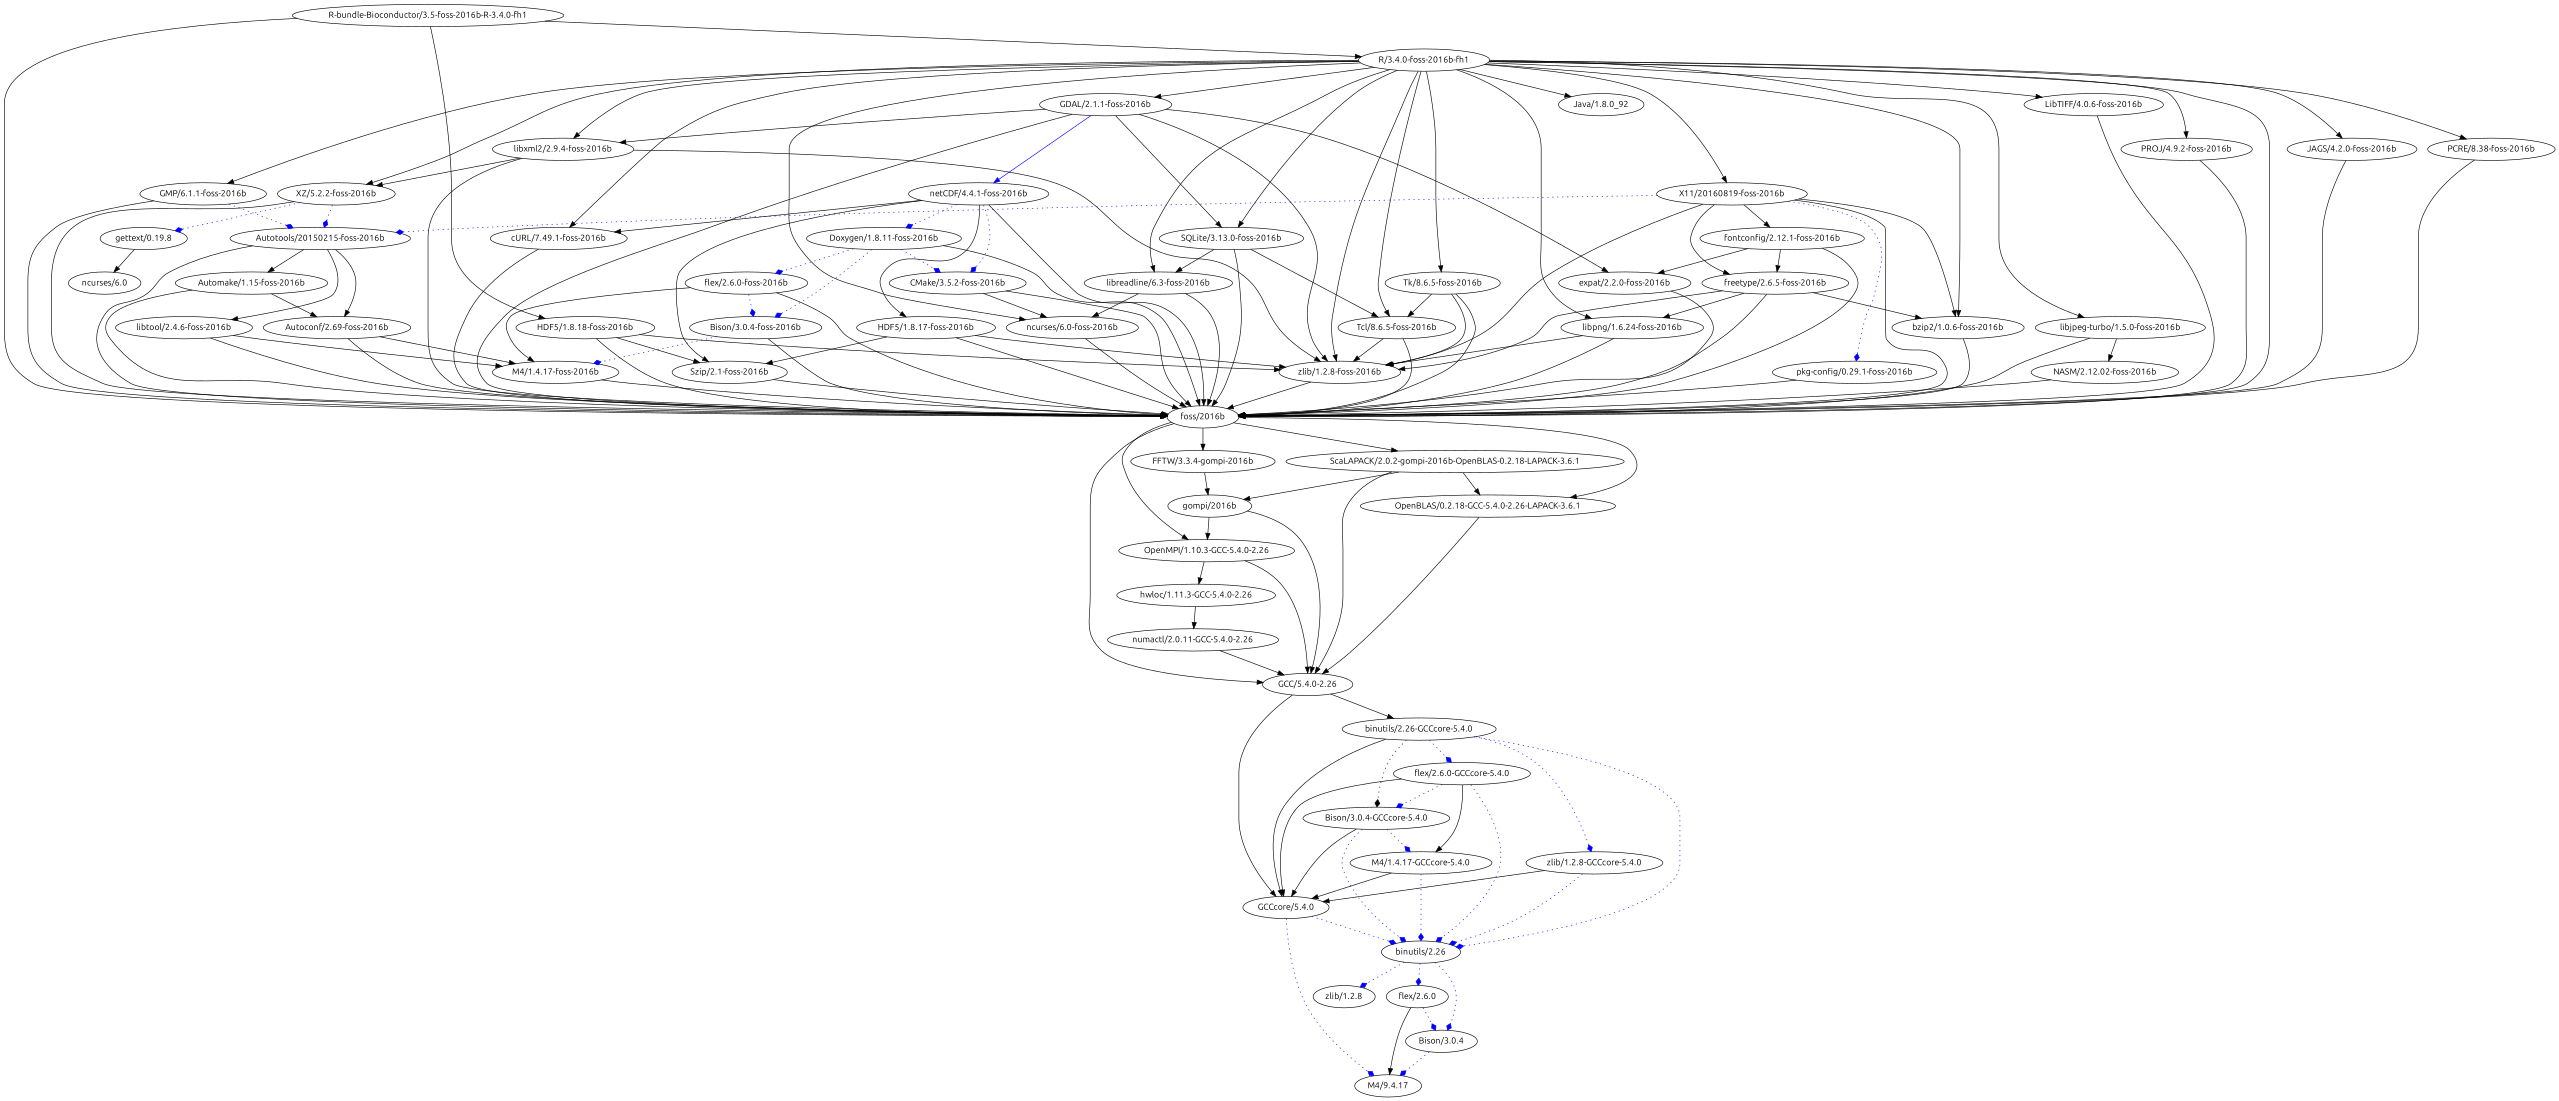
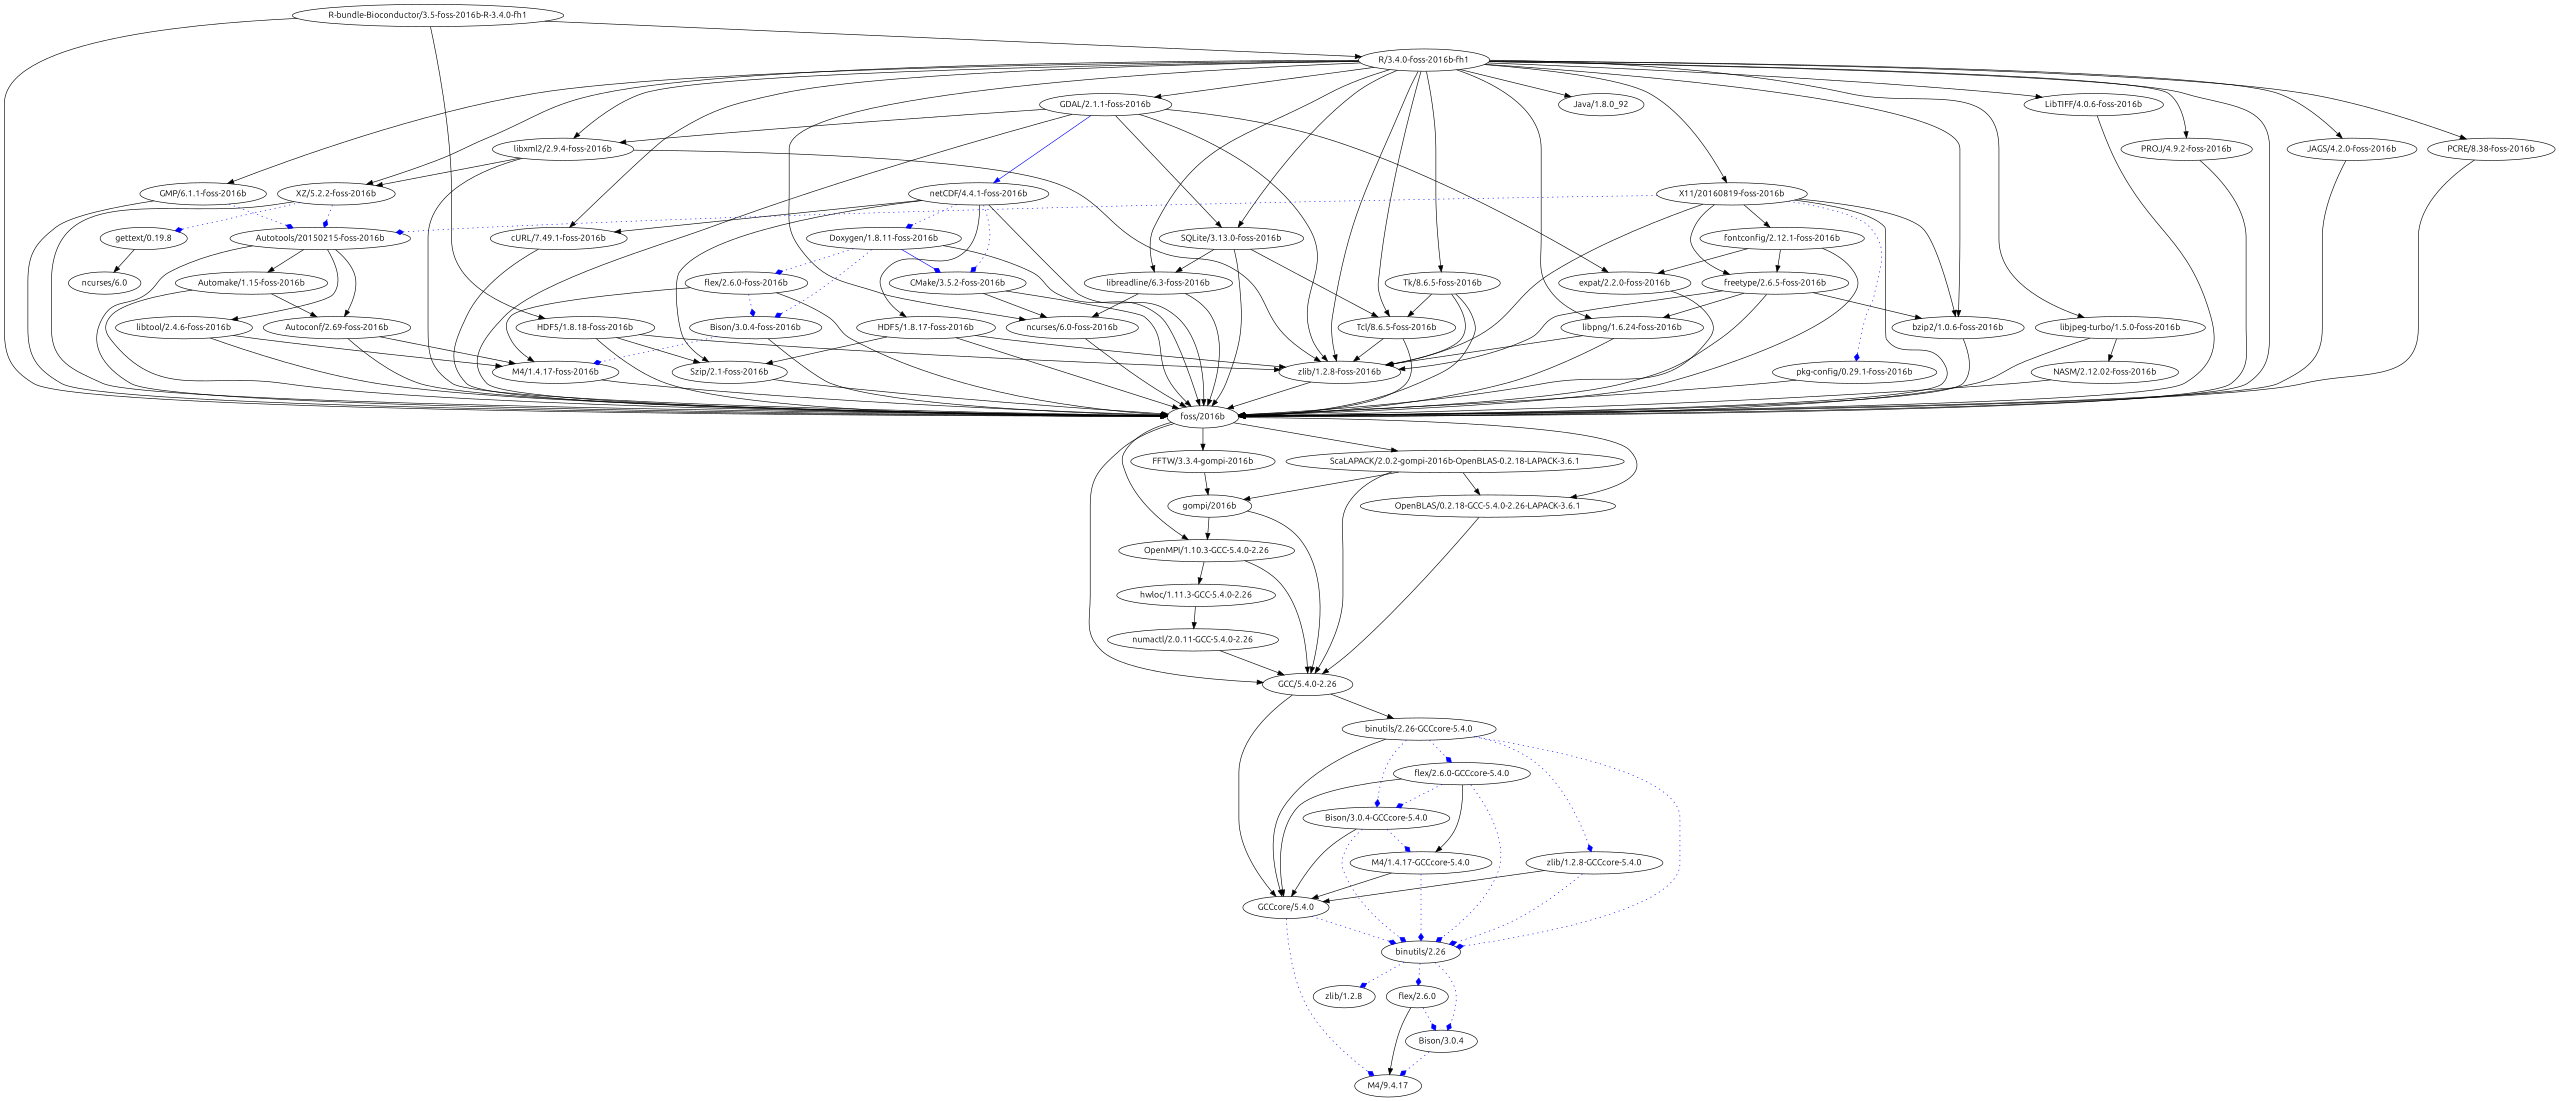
(911, 255) -> (911, 255)
(1386, 767) -> (1386, 767)
